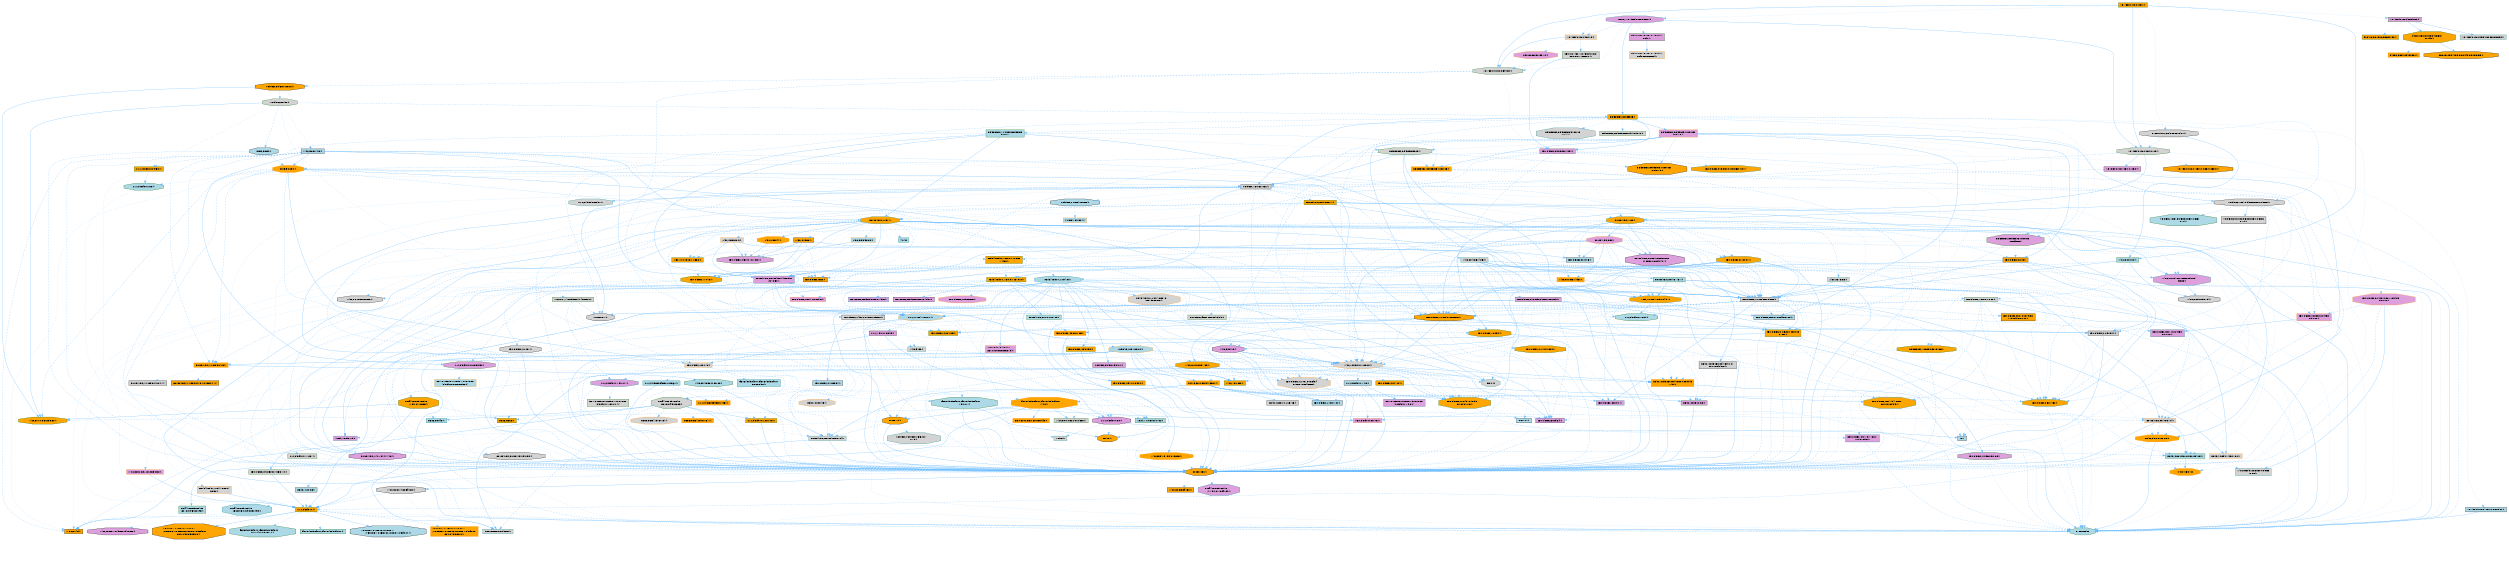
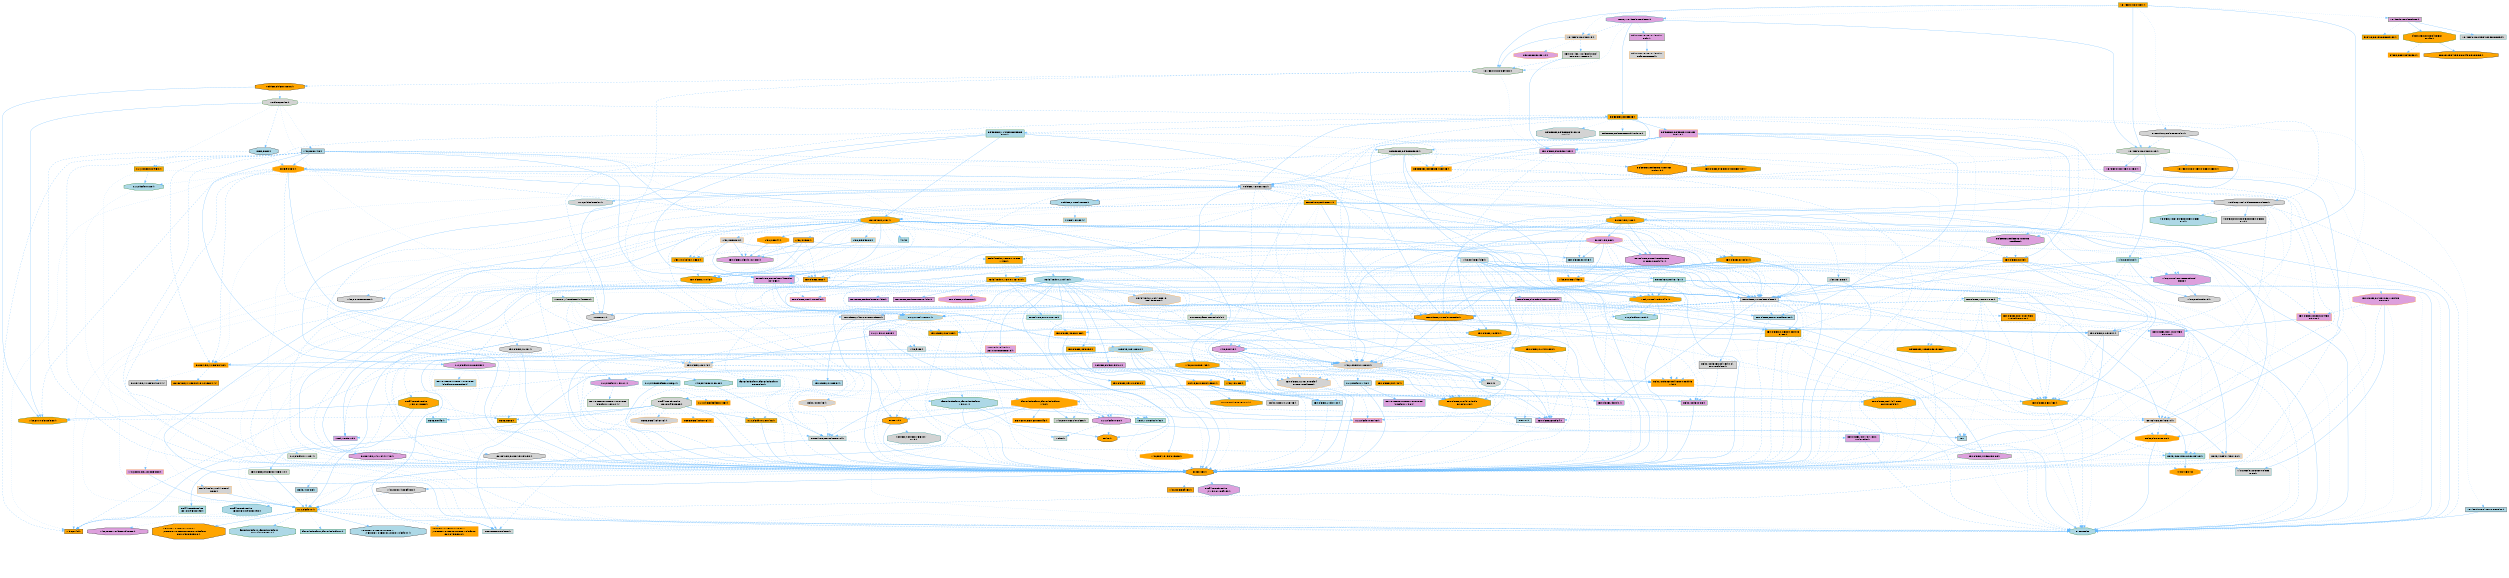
(1540, 226) -> (1540, 226)
(1641, 357) -> (1719, 268)
none -> (1236, 403)
(1368, 421) -> (1368, 421)
